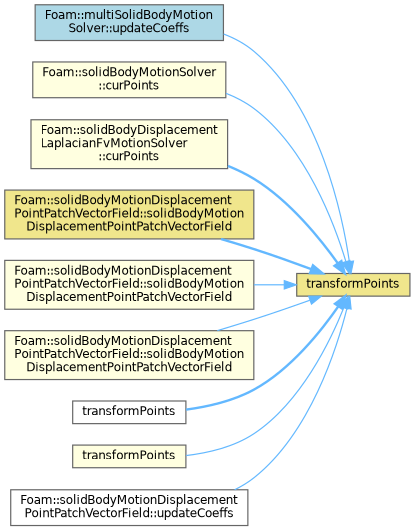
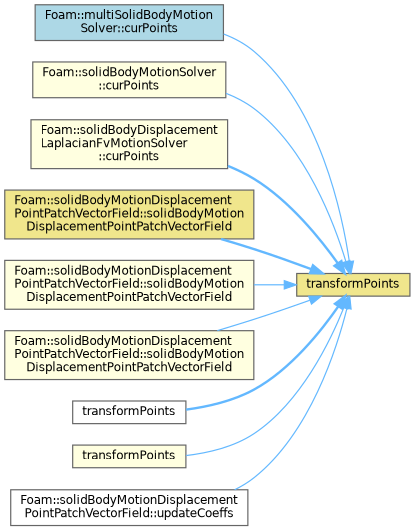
(129, 23) -> (129, 23)
